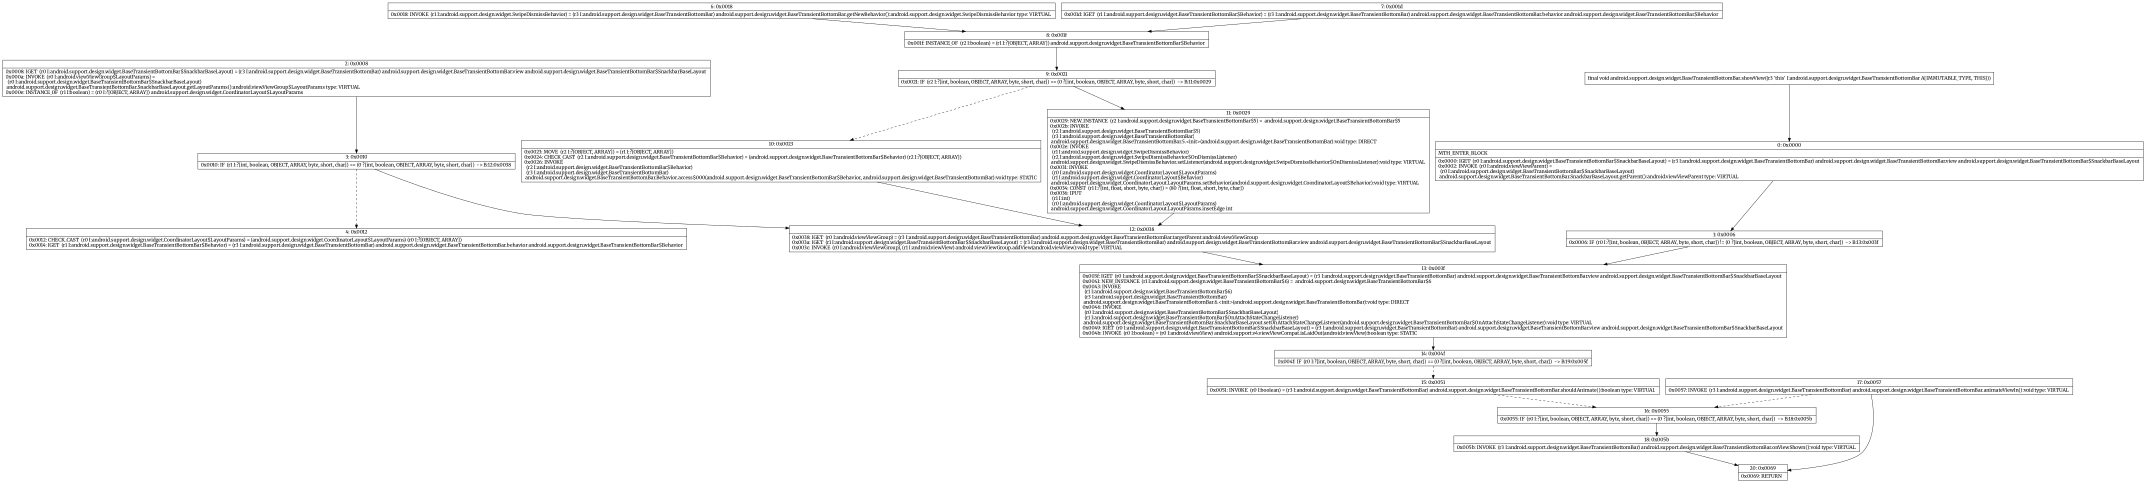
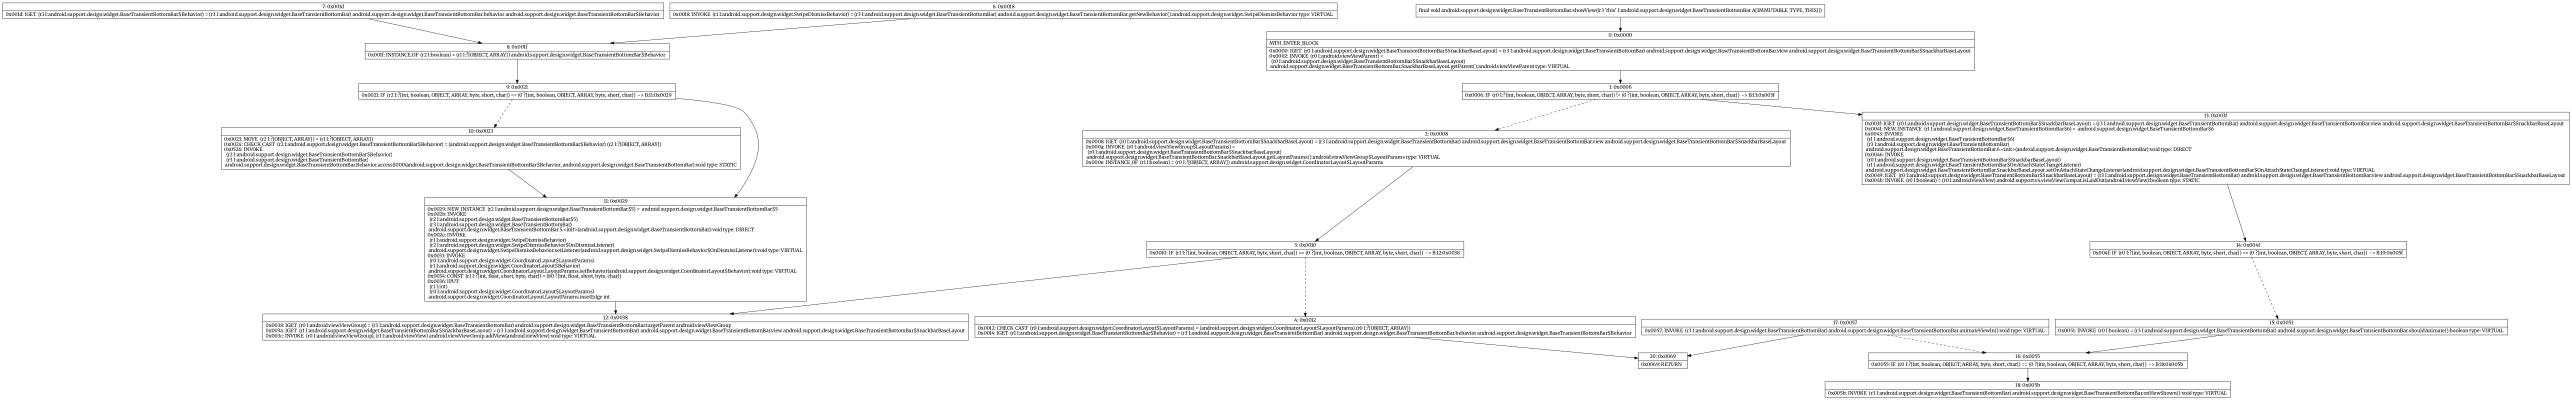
none -> (1547, 114)
(545, 162) -> (244, 150)
(978, 204) -> (526, 182)
(1231, 258) -> none
(1103, 287) -> (1885, 134)
(1543, 401) -> (2156, 344)
(1710, 458) -> (1525, 348)
